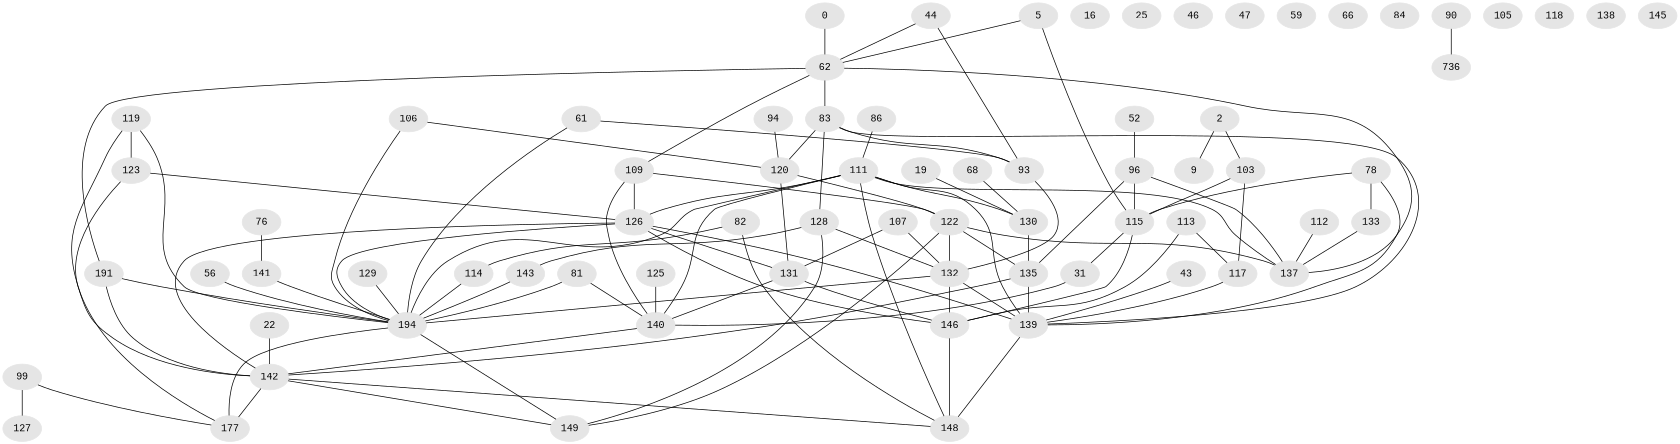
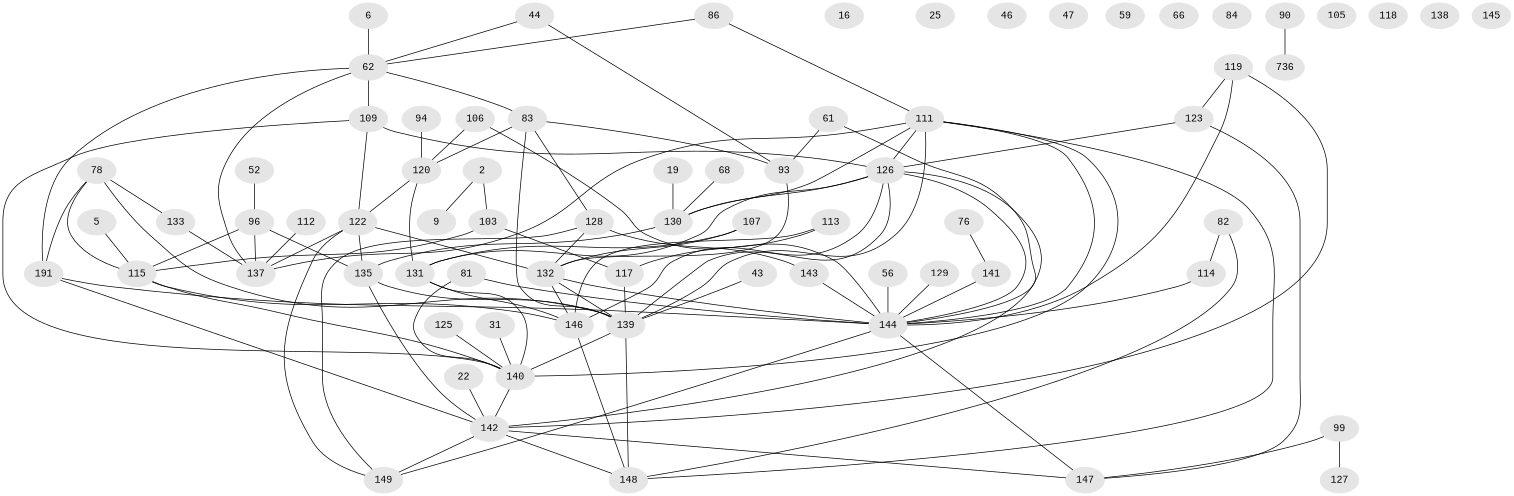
(825, 16) -> (368, 16)
(932, 42) -> (541, 42)
none -> (778, 195)
none -> (61, 218)
(1107, 248) -> (327, 323)
(407, 325) -> (888, 325)
none -> (571, 352)
(230, 429) -> (1085, 480)
